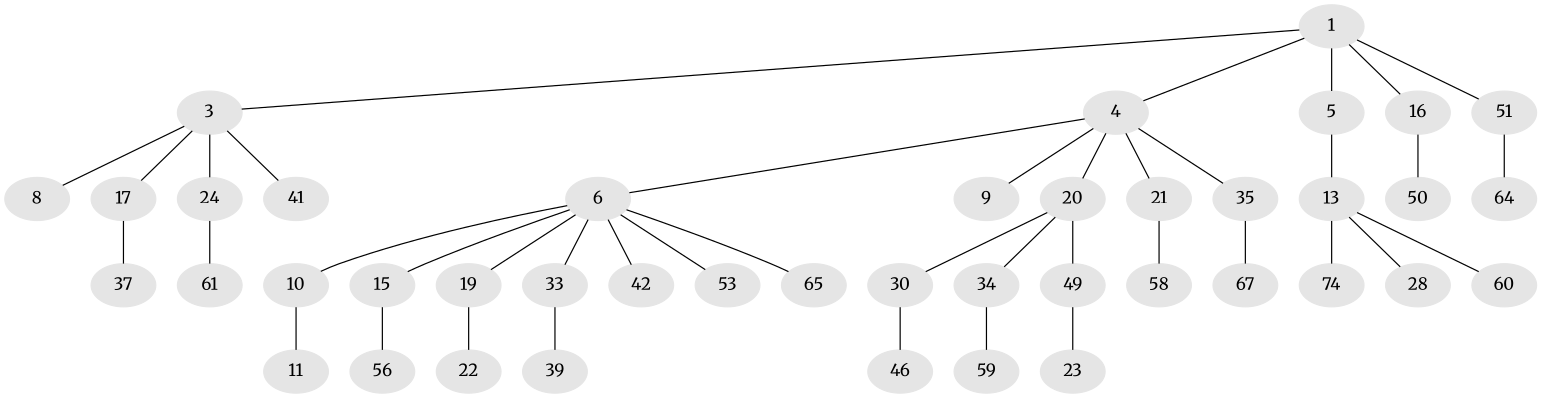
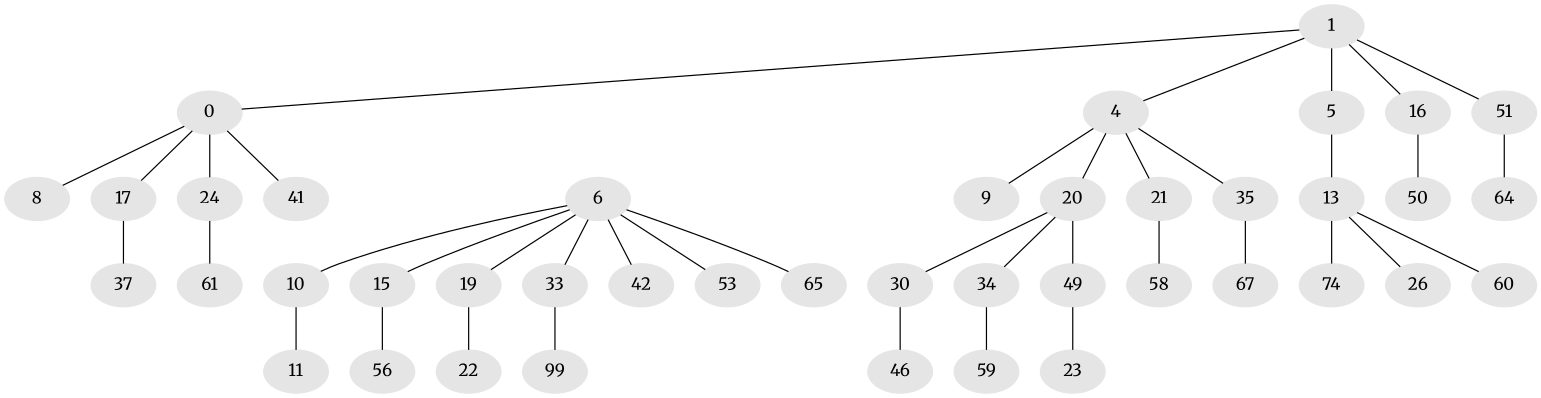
(210, 113) -> (210, 113)
(857, 156) -> none
(1418, 285) -> (1418, 285)
(555, 372) -> (555, 372)
